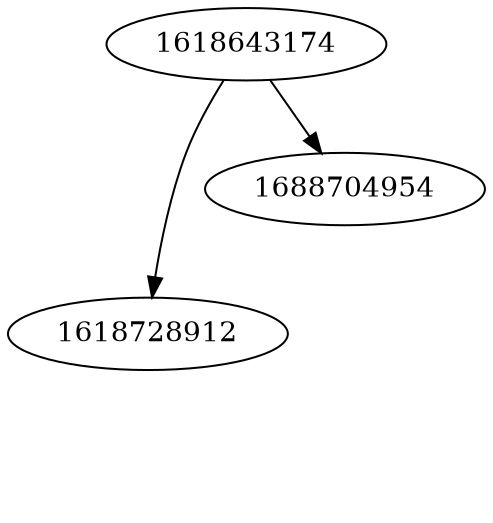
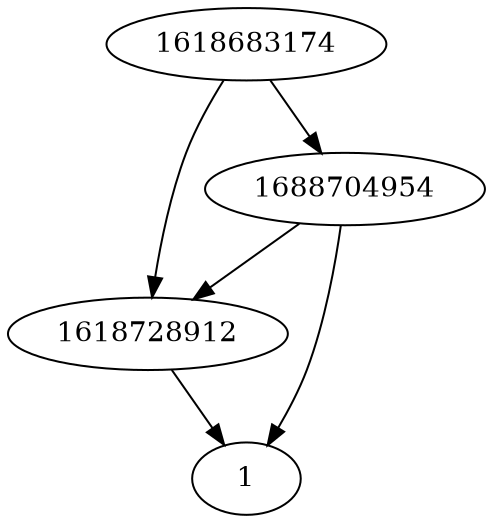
(246, 44) -> (246, 44)
none -> (255, 256)
none -> (246, 479)
